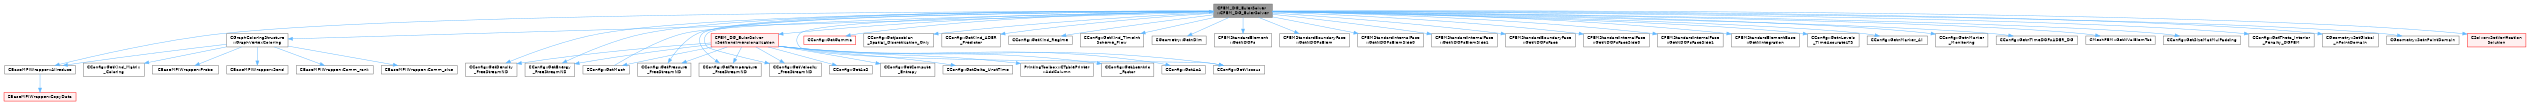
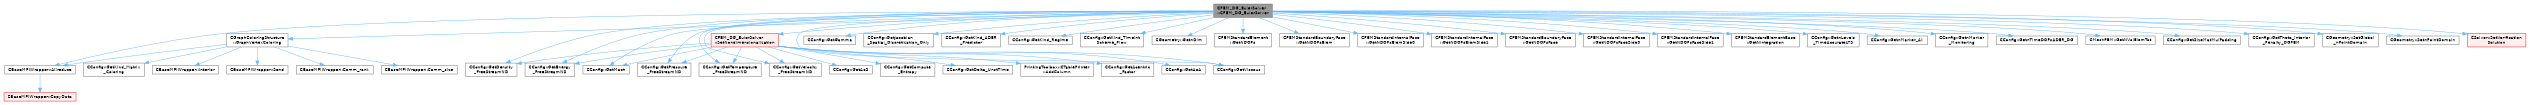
(908, 19) -> (910, 19)
(830, 40) -> (830, 40)
(185, 70) -> (185, 70)
